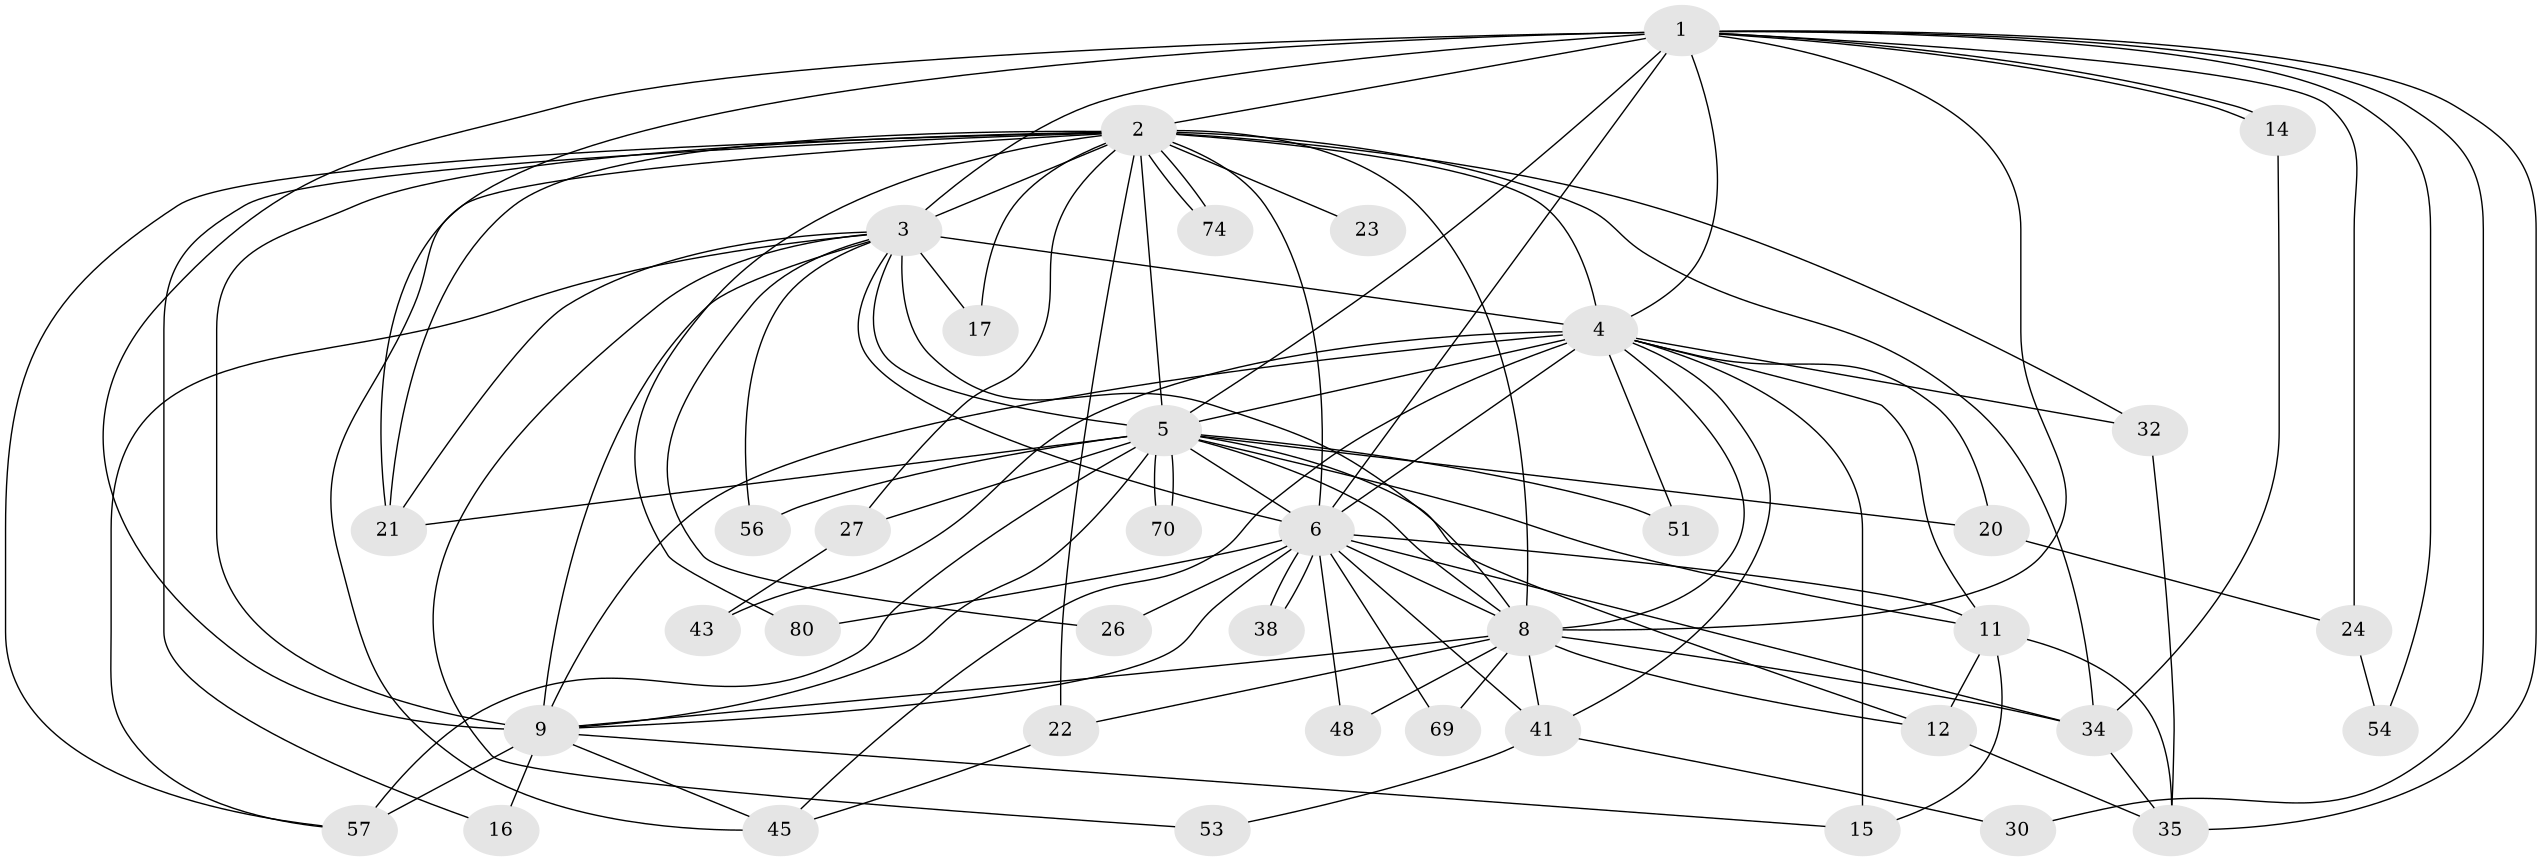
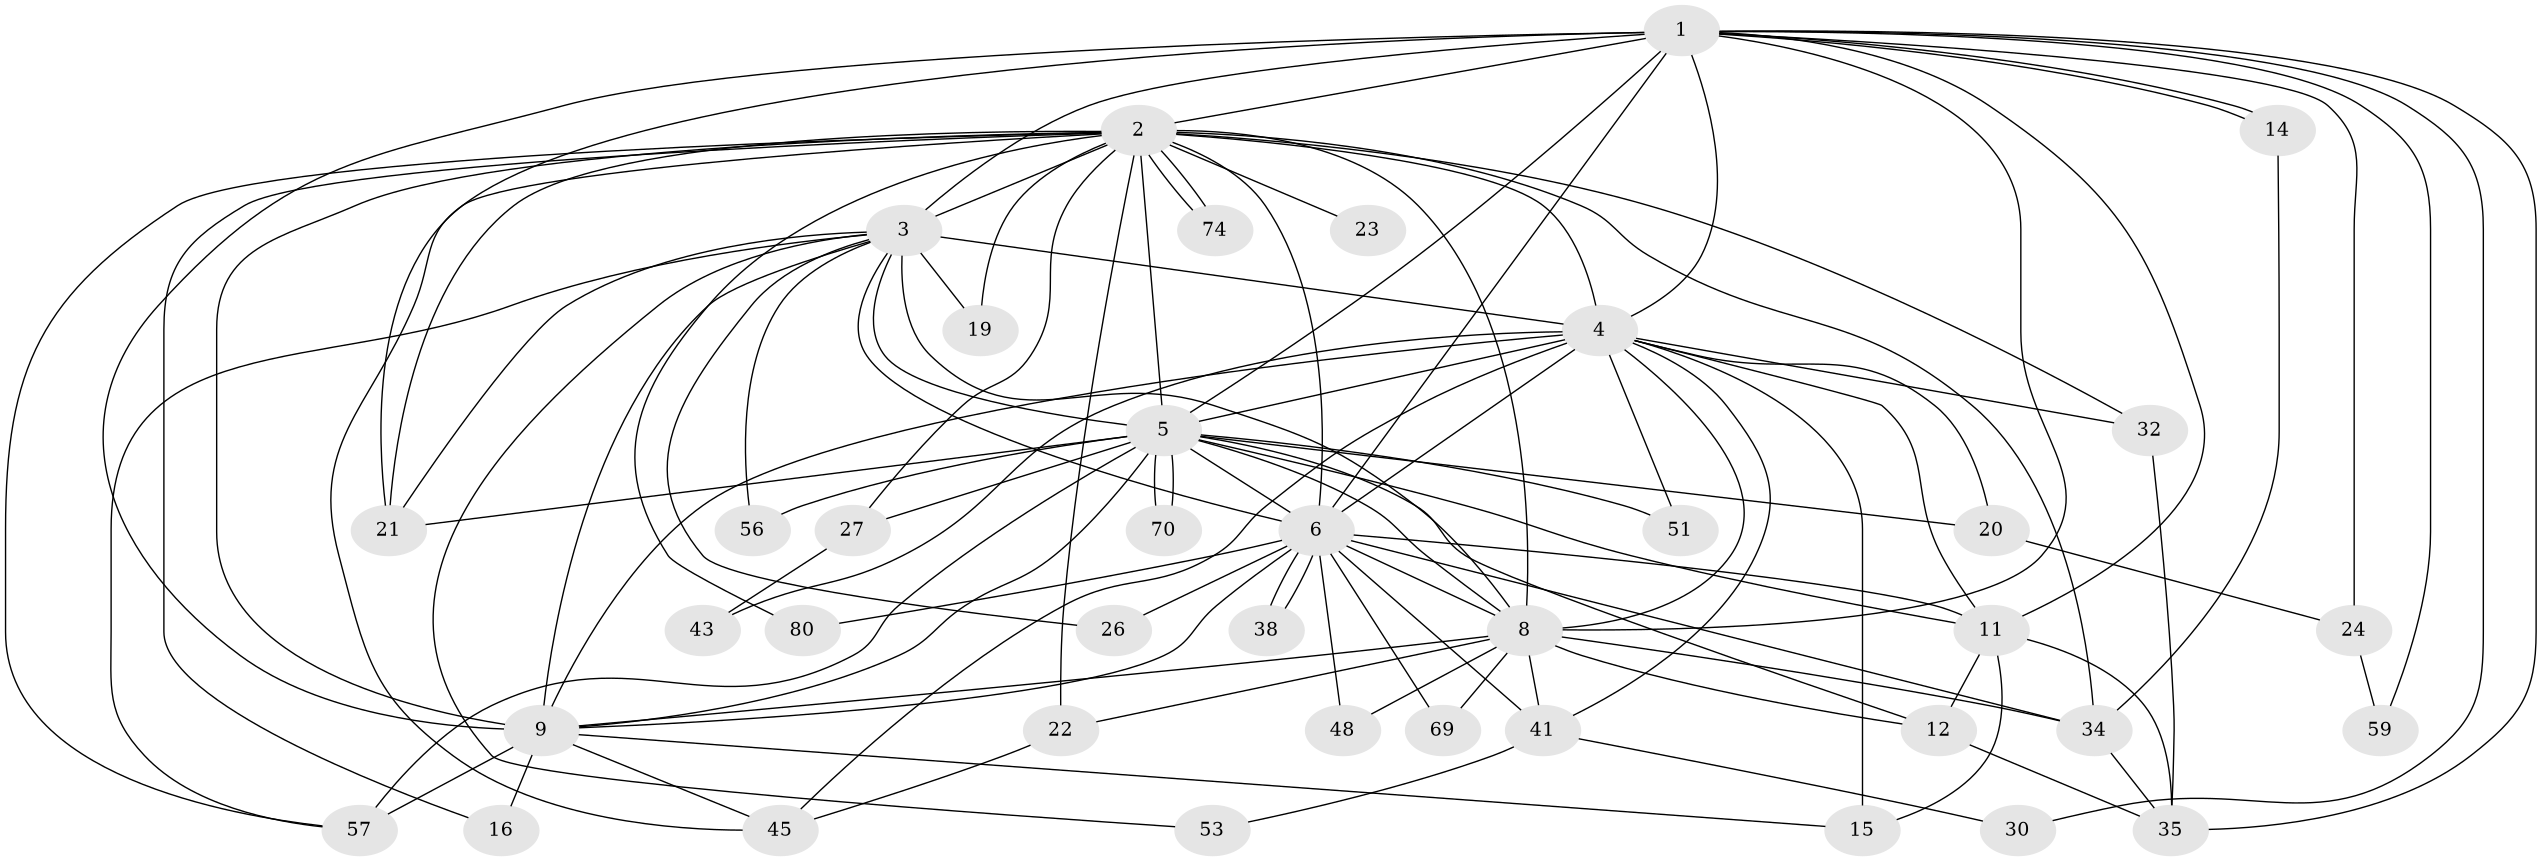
none -> (2131, 239)
(981, 331) -> (981, 331)
(2381, 731) -> (2381, 731)
